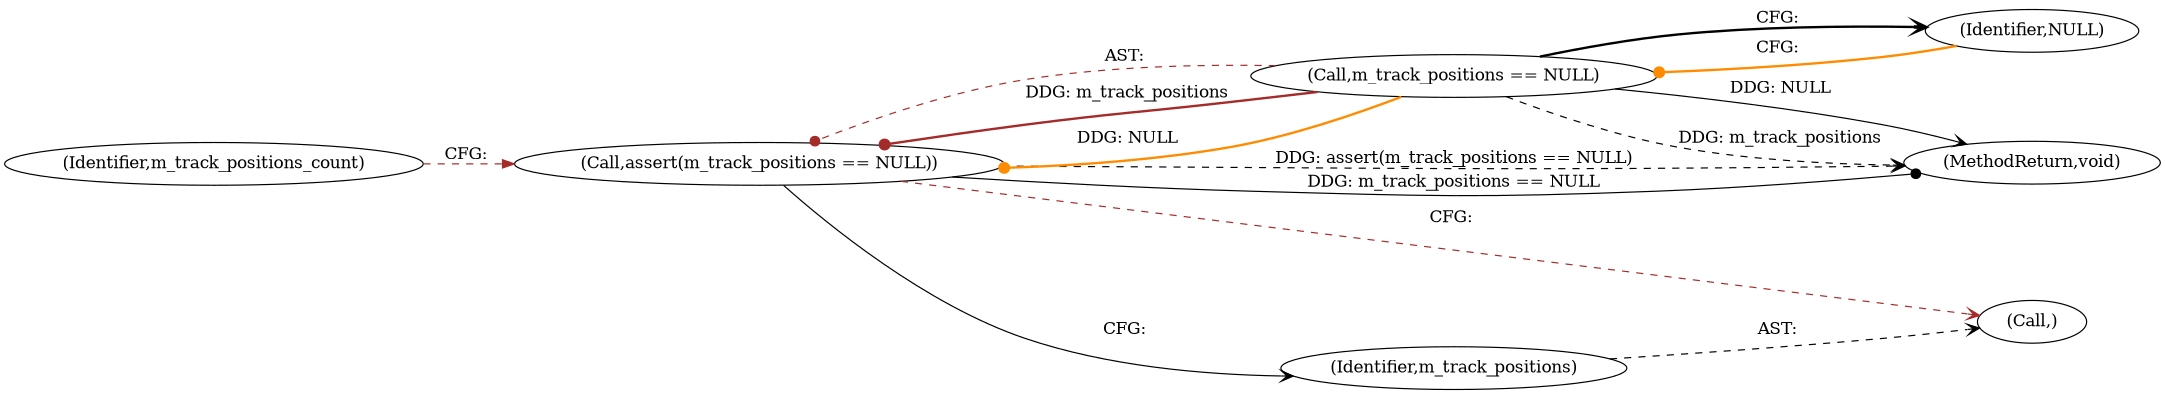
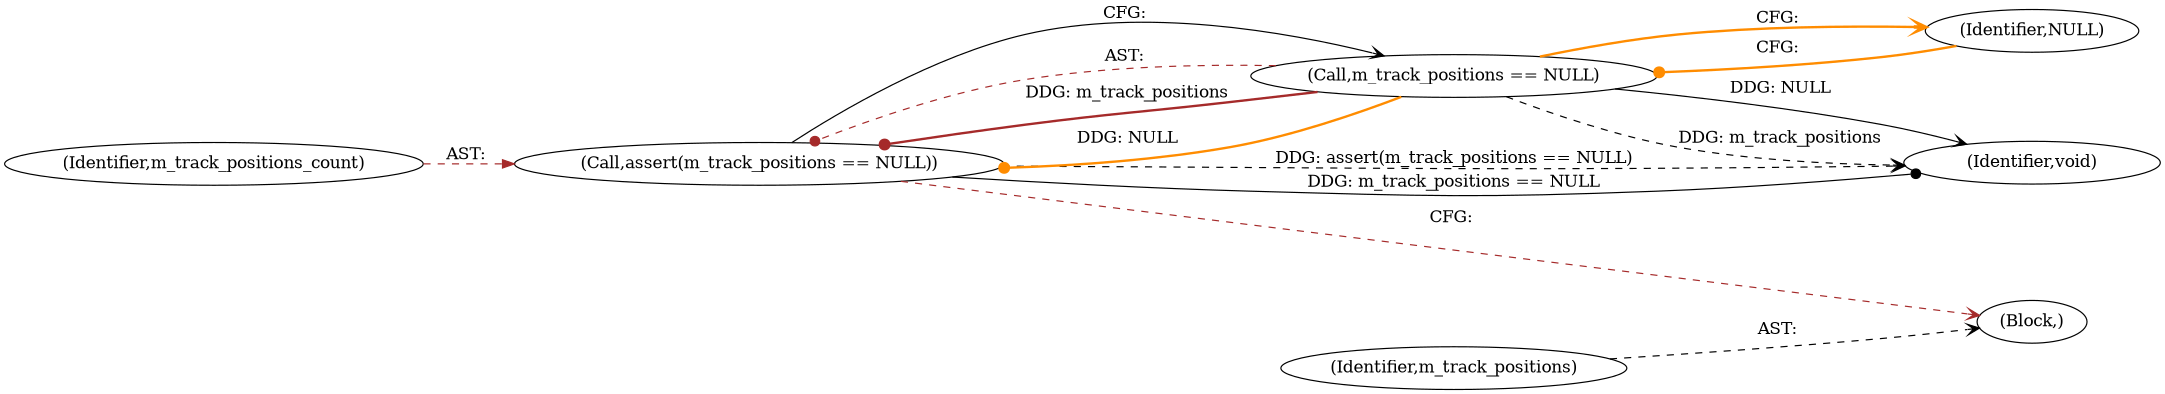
(1726, 31) -> (1726, 31)
(469, 155) -> (469, 155)
(2032, 163) -> (2032, 163)
(2032, 322) -> (2032, 322)
(1012, 333) -> (1070, 27)
